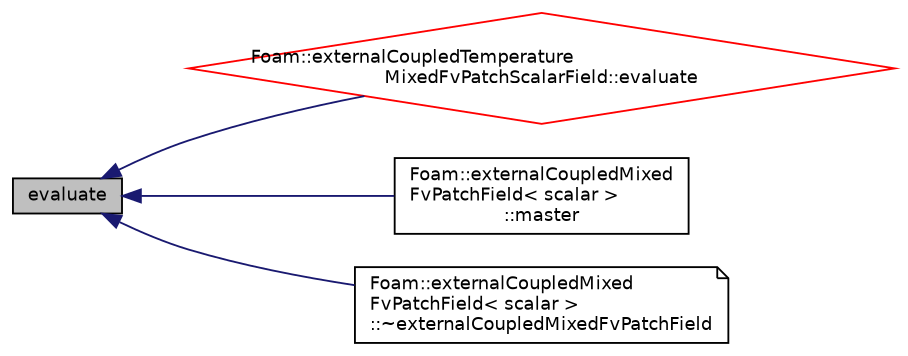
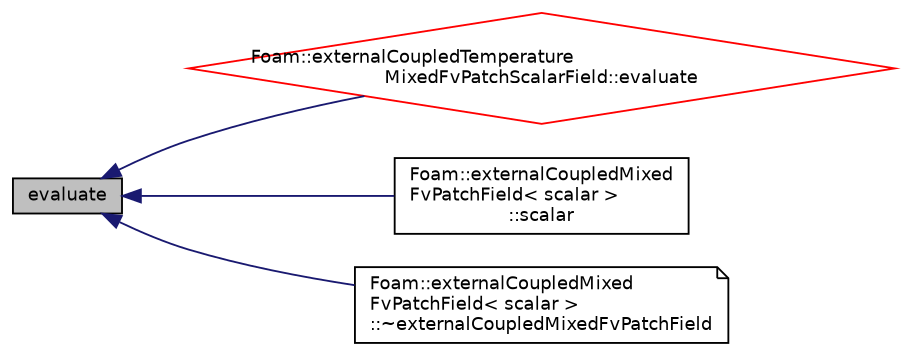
(542, 196) -> (542, 196)
